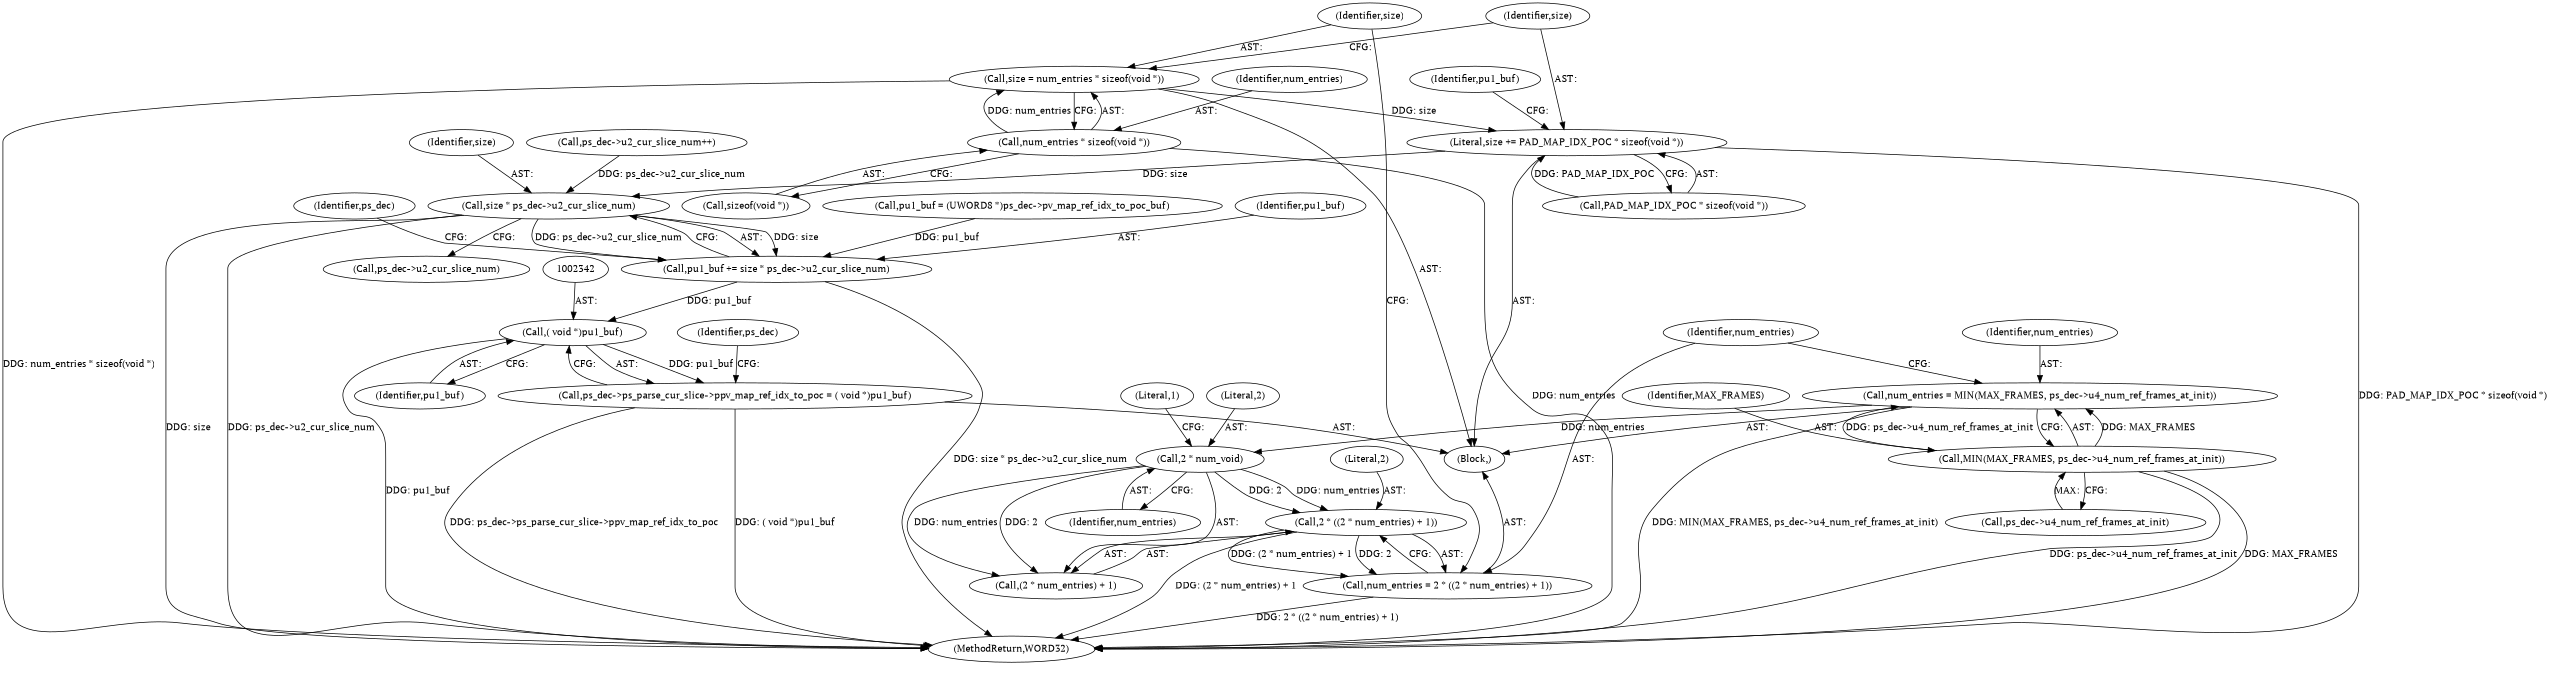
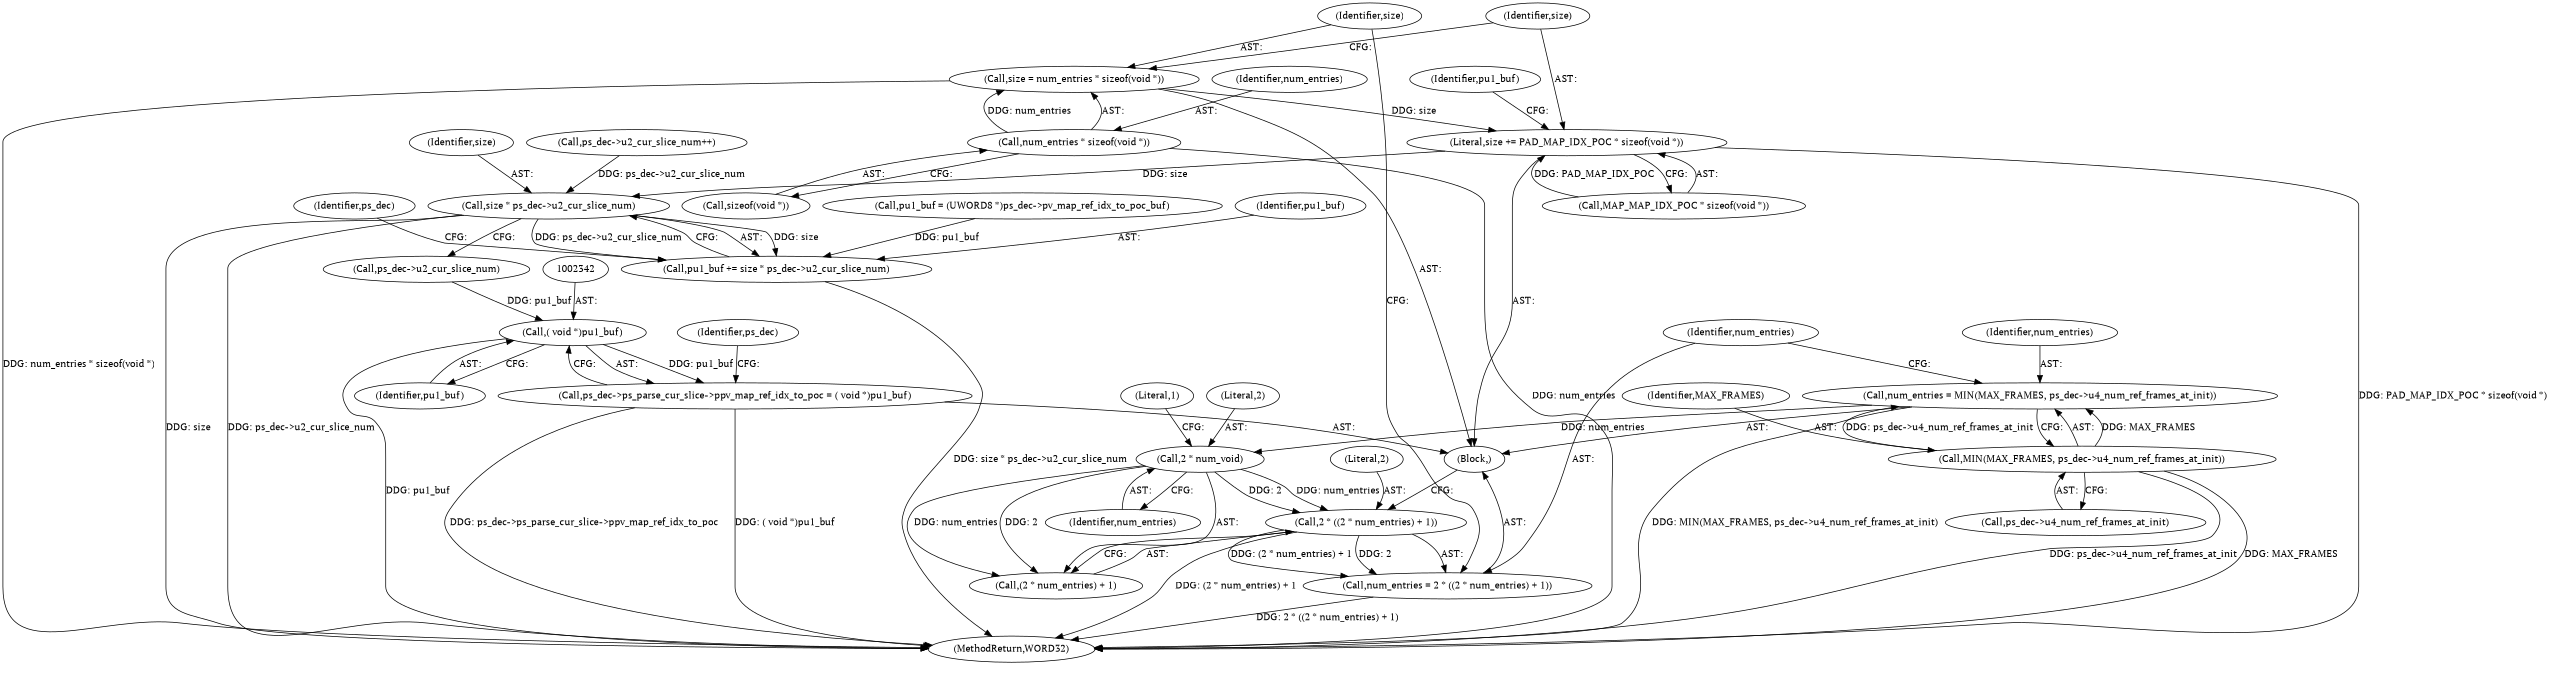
(1074, 107) -> none
(1674, 206) -> (1674, 206)
(676, 300) -> (494, 301)
(2069, 491) -> (2069, 491)
(1117, 554) -> (1117, 554)
(1406, 557) -> (1426, 488)
